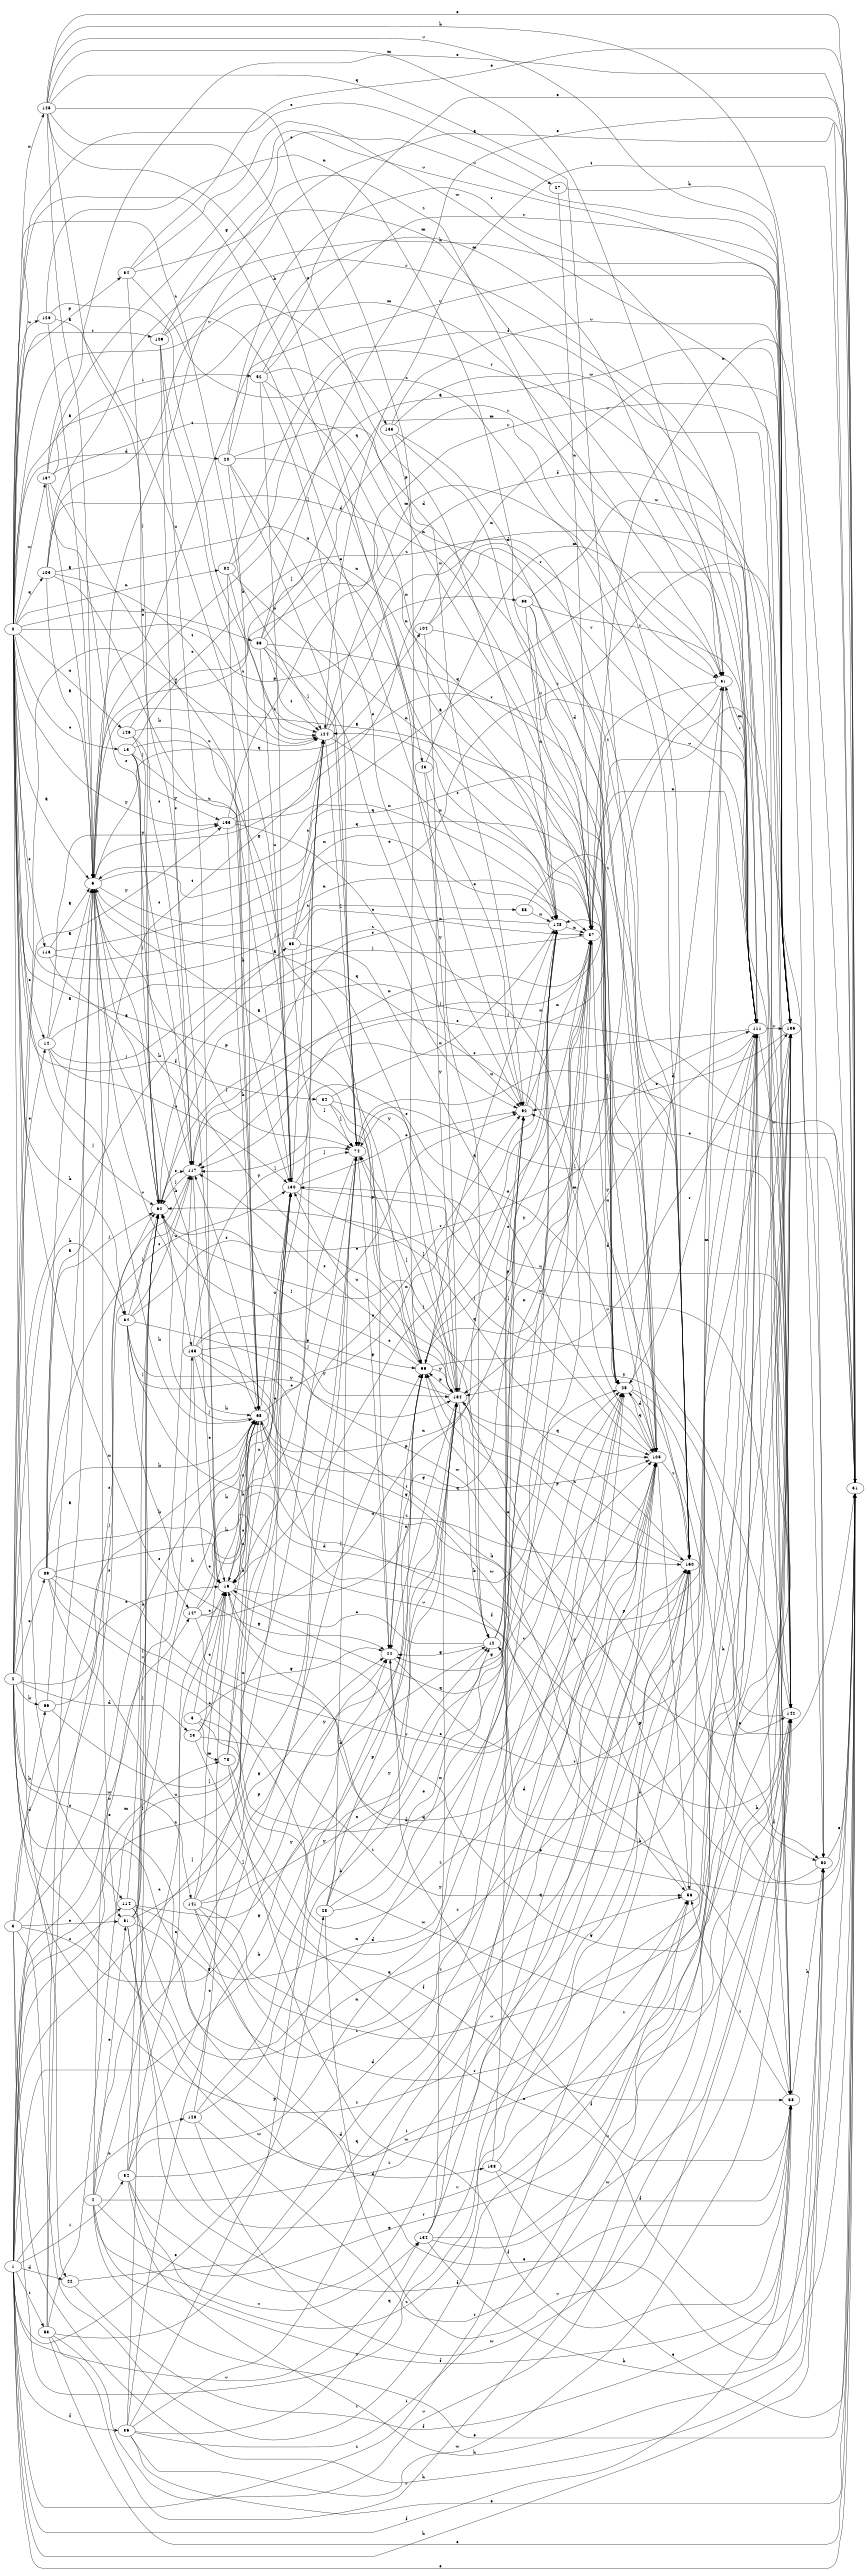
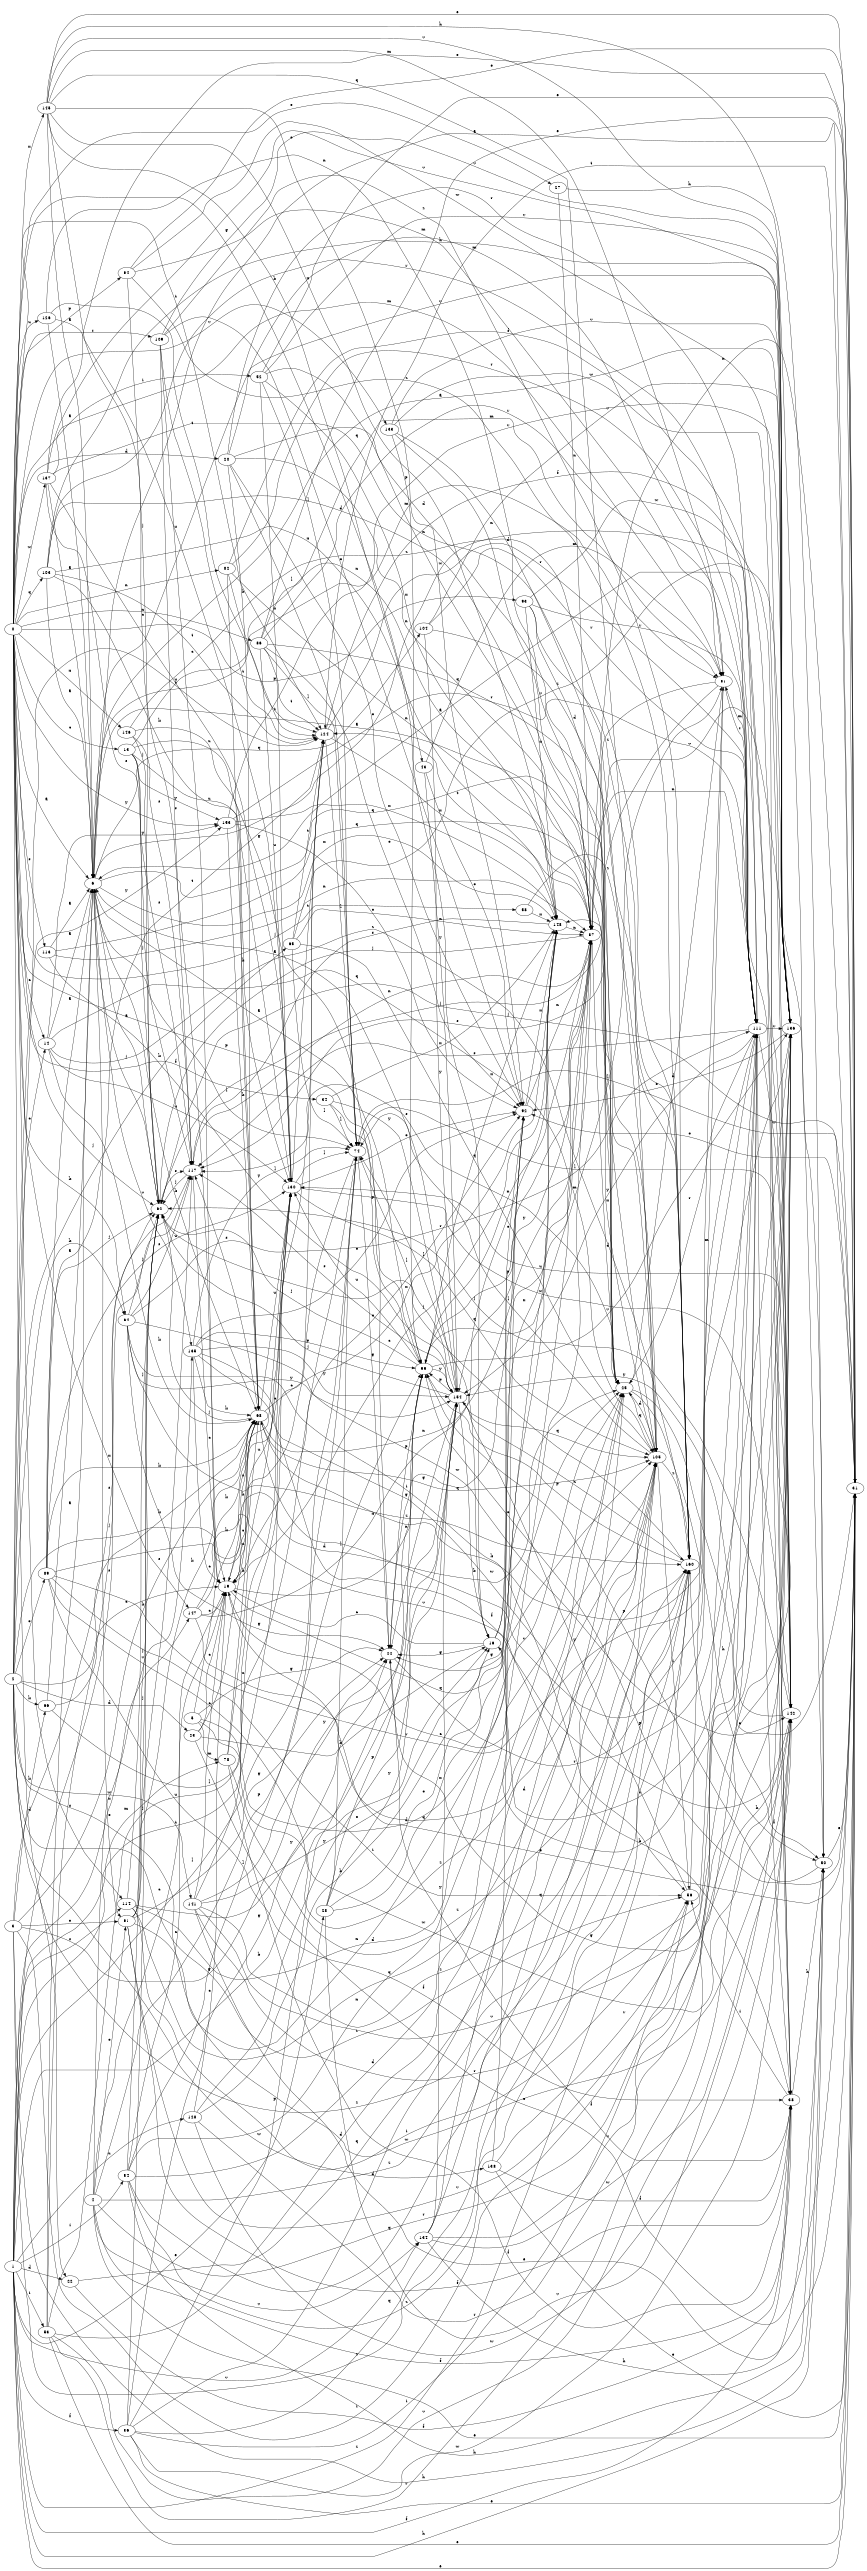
(492, 1643) -> (492, 1643)
